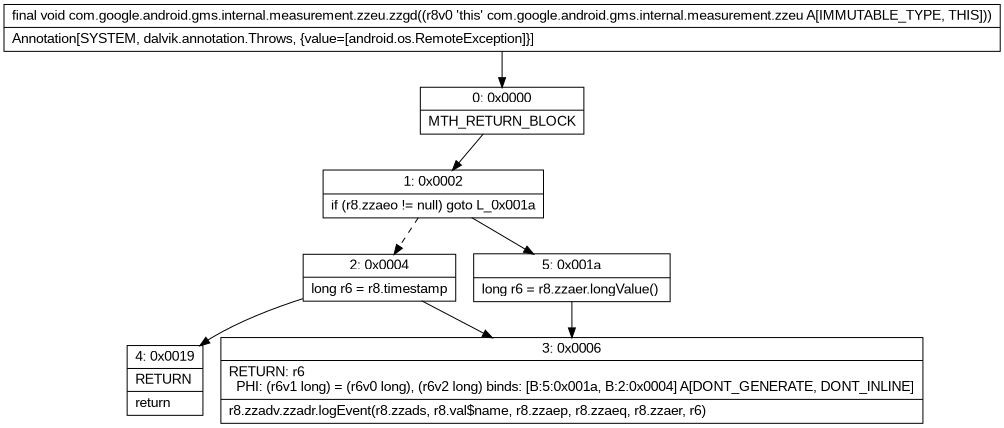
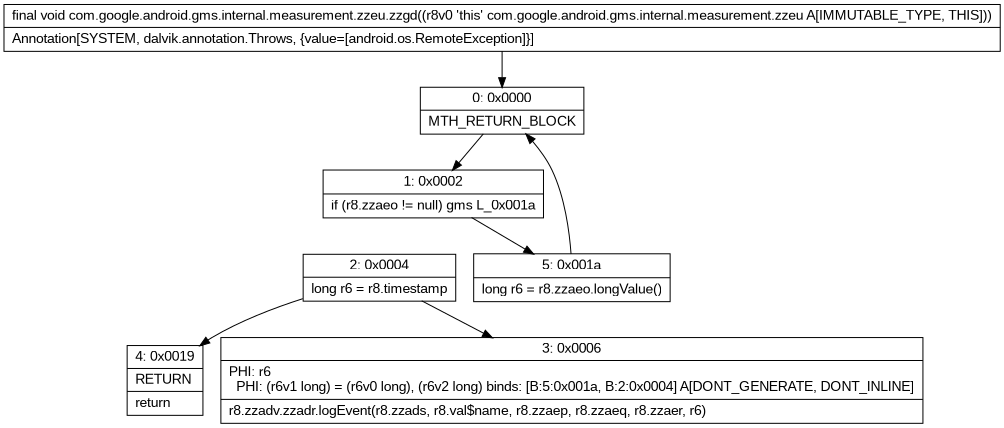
(433, 205) -> (433, 205)
(409, 232) -> none
(570, 289) -> (572, 289)
(572, 315) -> (561, 194)
(269, 372) -> (252, 372)
